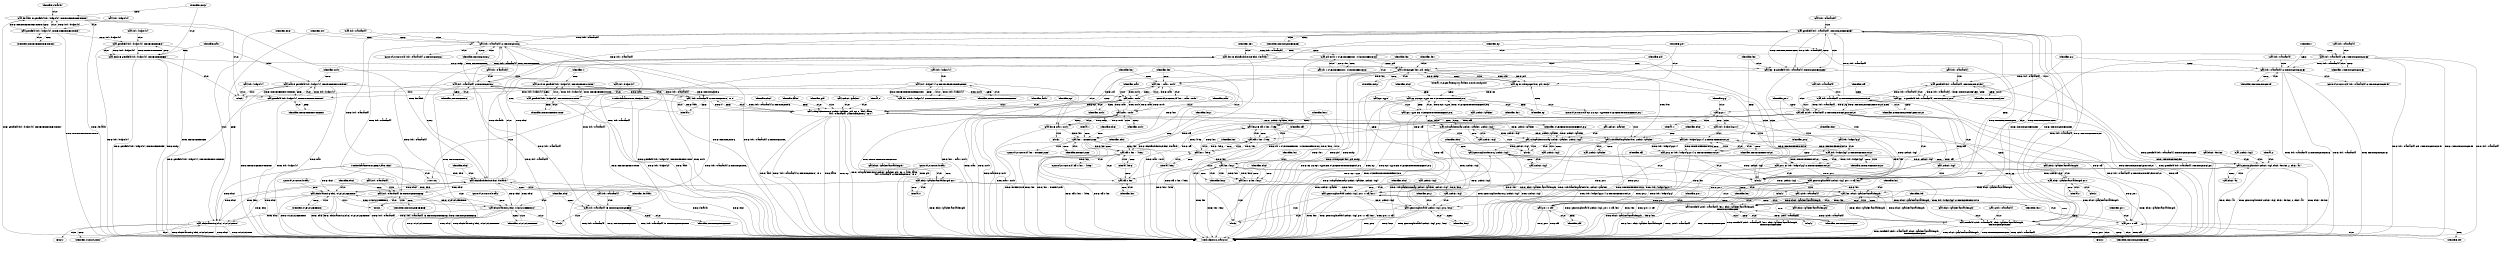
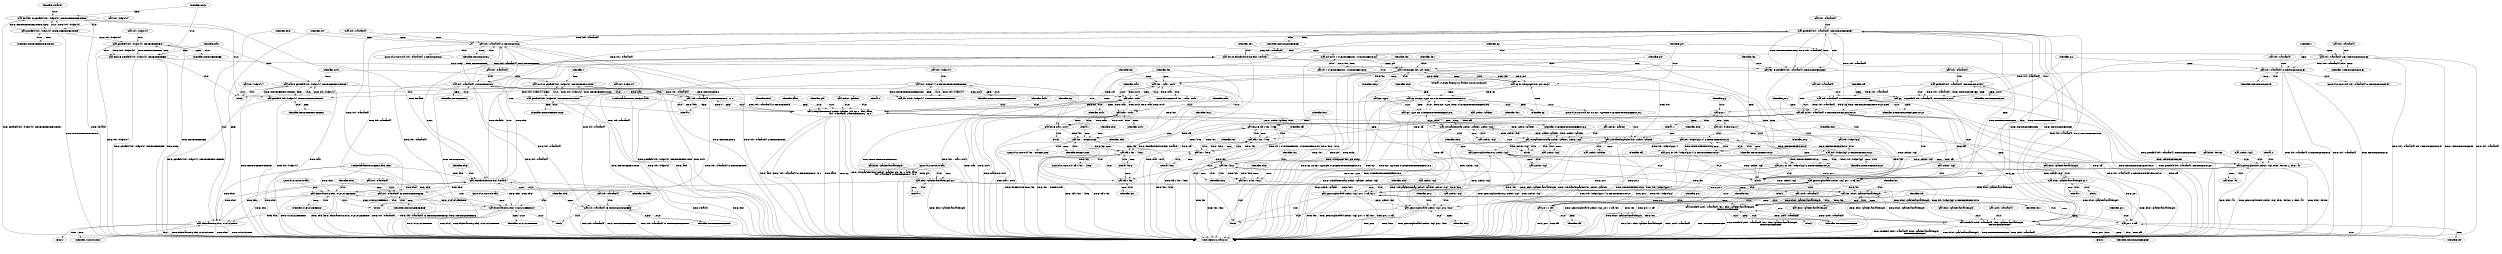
none -> (207, 57)
(1897, 90) -> (1888, 87)
(432, 181) -> none
